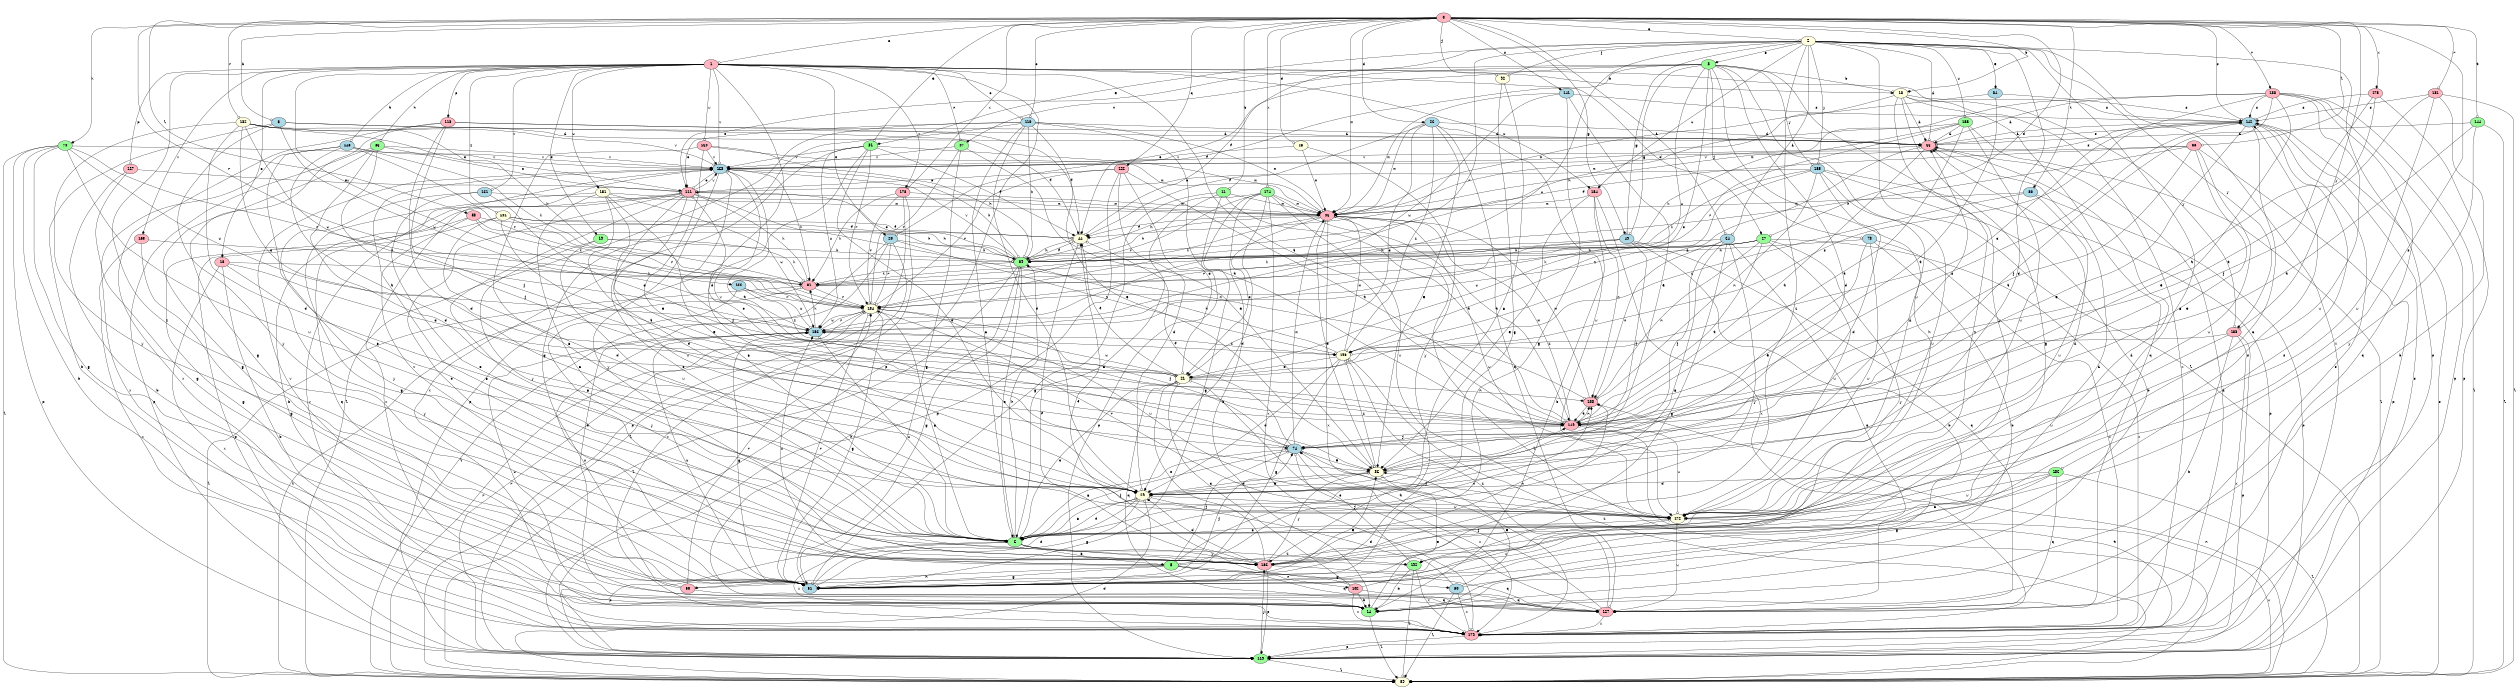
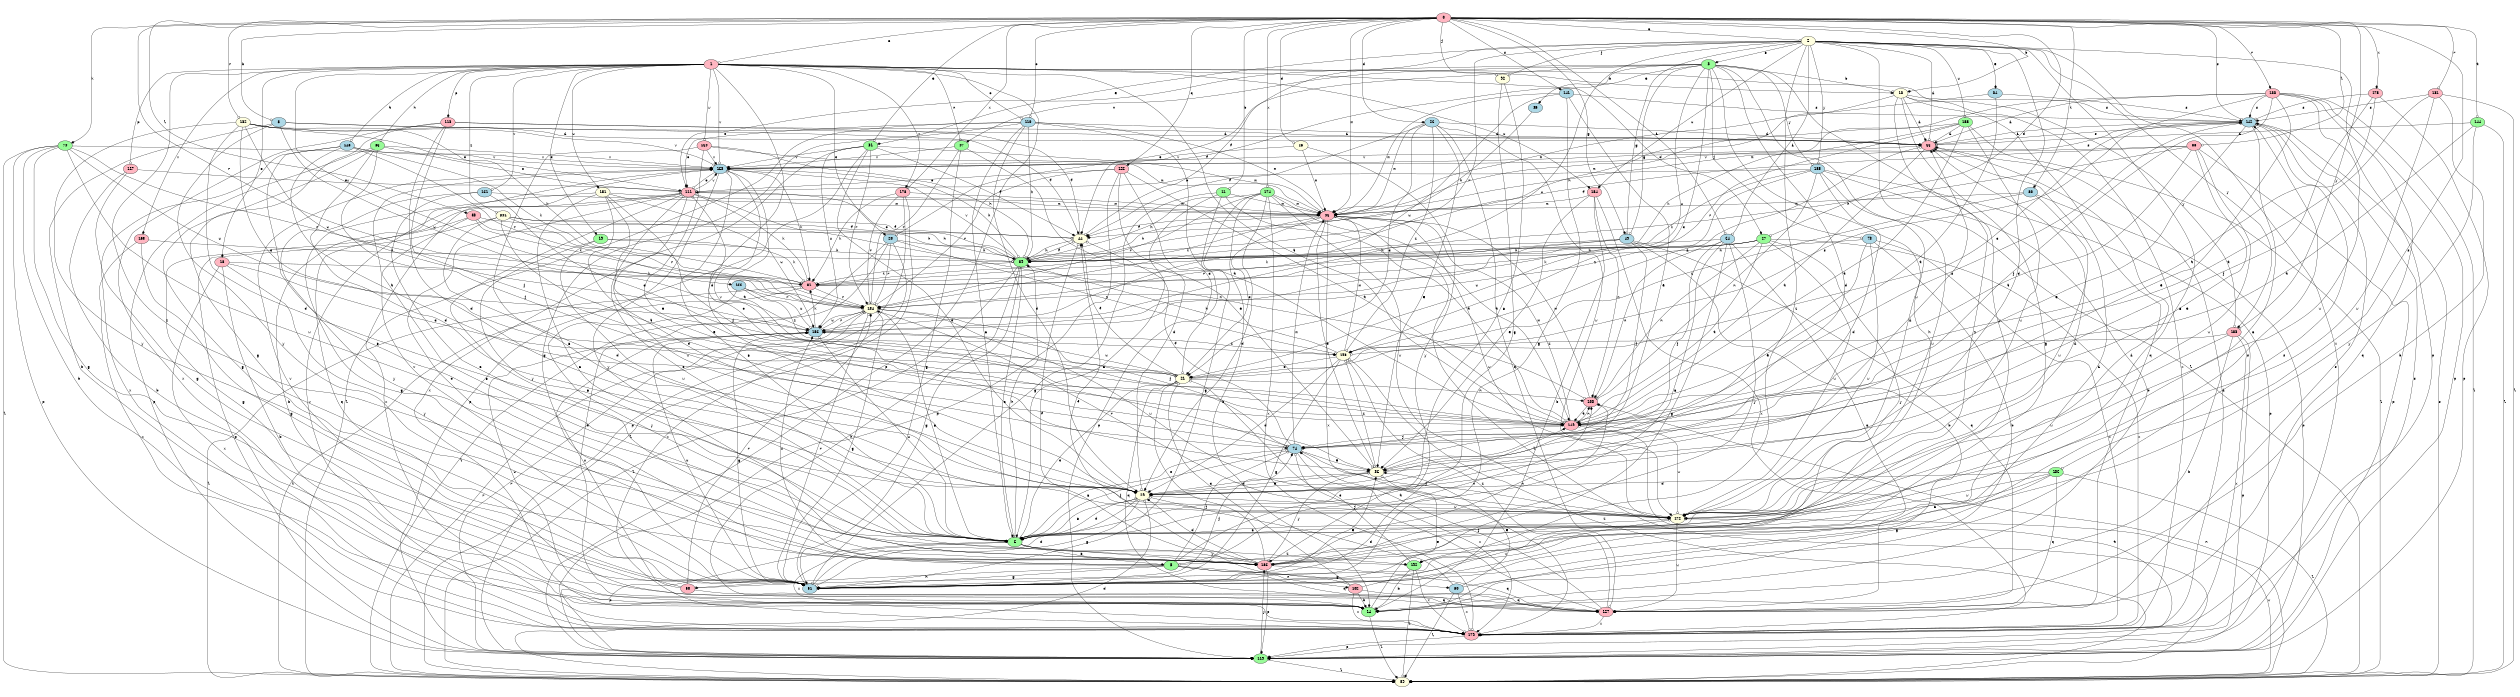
none -> (1535, 108)
(503, 216) -> (503, 216)
(1179, 319) -> none
